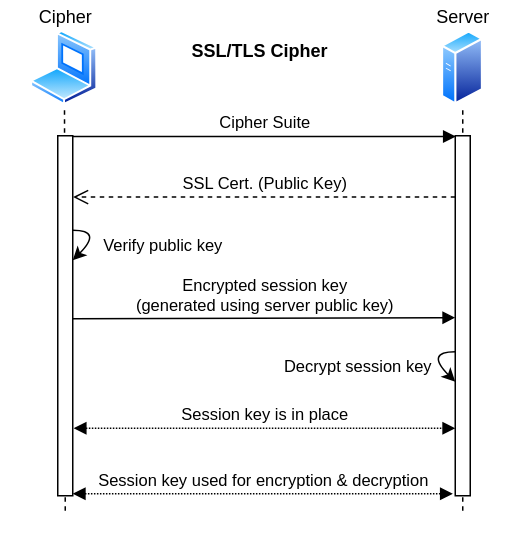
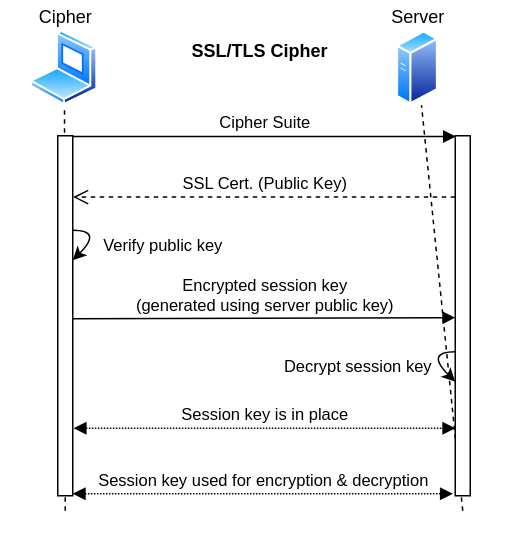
(463, 68) -> (418, 68)
